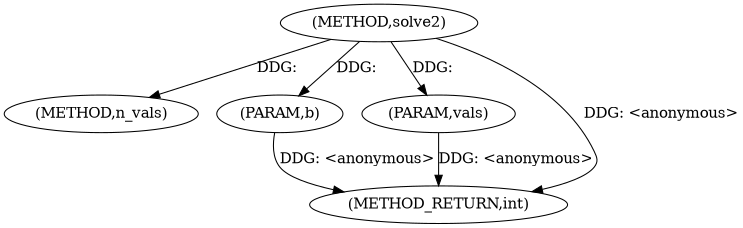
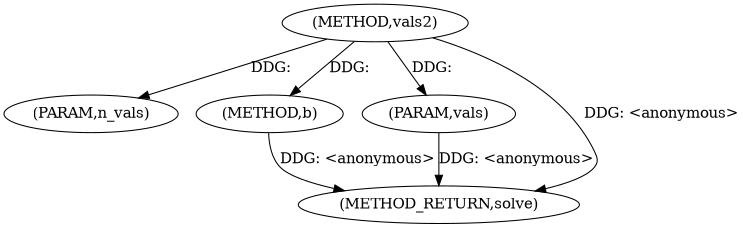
(379, 23) -> (375, 23)
(101, 114) -> (91, 114)
(280, 114) -> (270, 114)
(439, 205) -> (439, 205)
